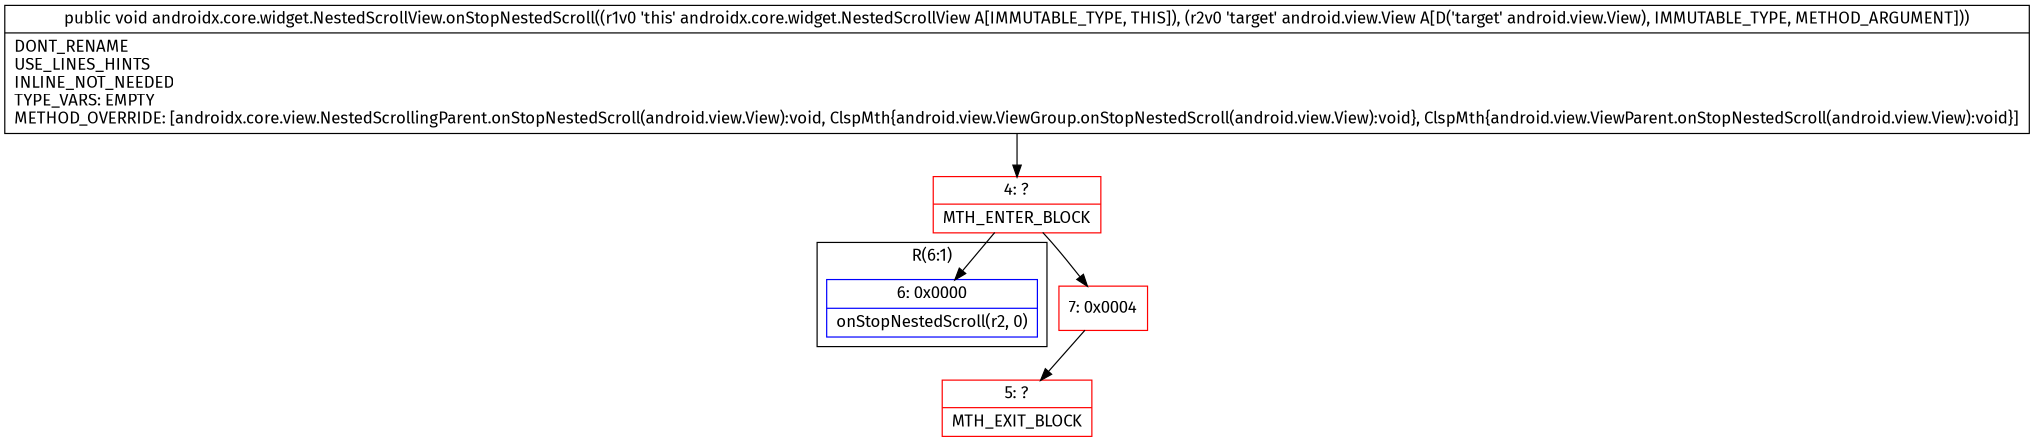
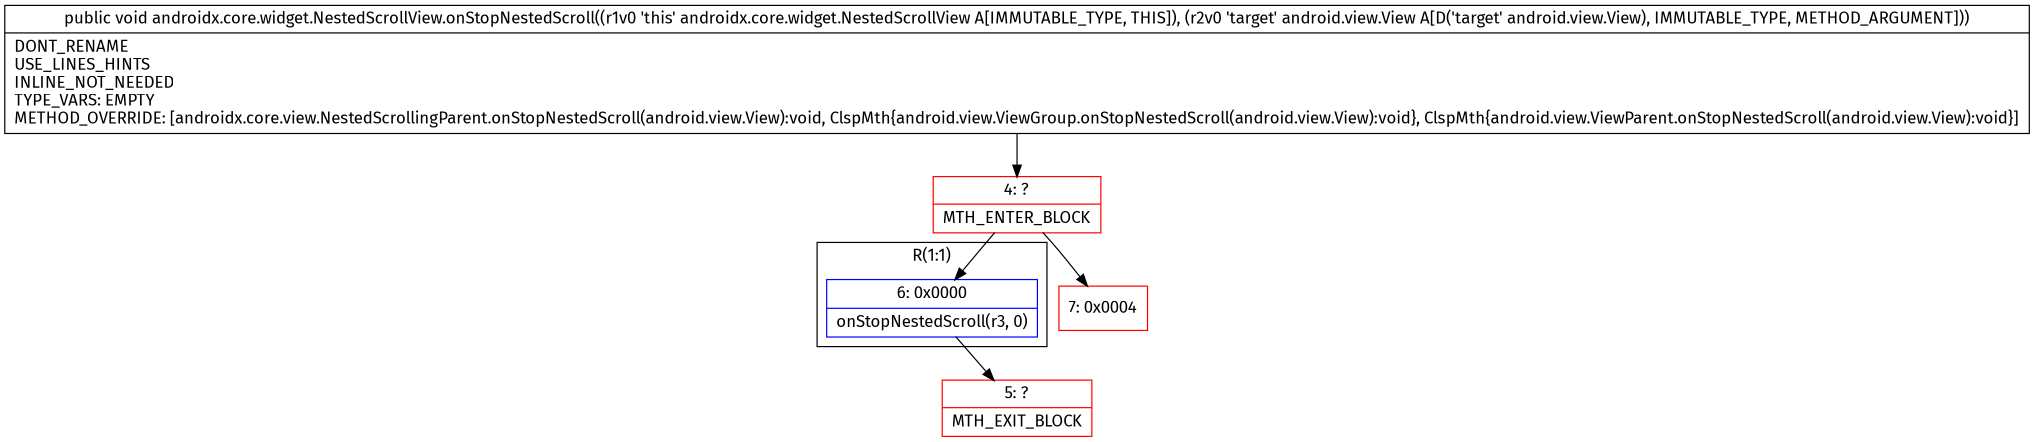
(932, 256) -> (932, 256)
(932, 322) -> (932, 322)
(1067, 351) -> (971, 354)
